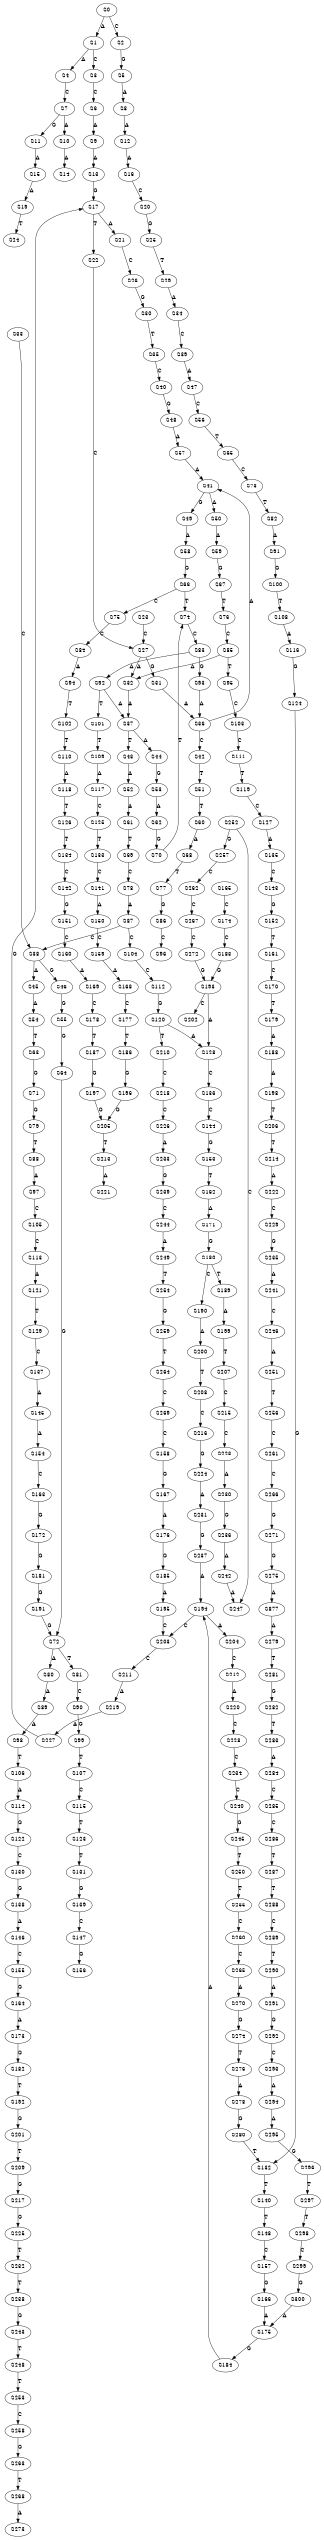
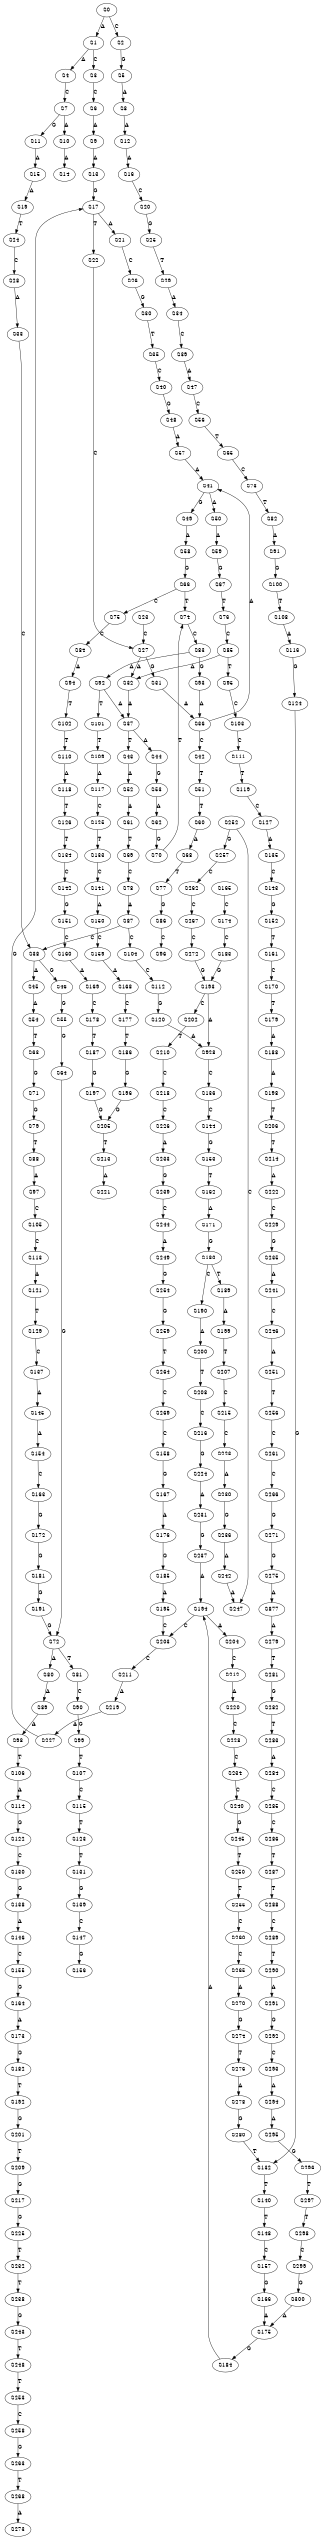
none -> (14, 281)
(160, 1035) -> (178, 1035)
(209, 1053) -> (209, 1053)
(165, 1274) -> (165, 1274)
